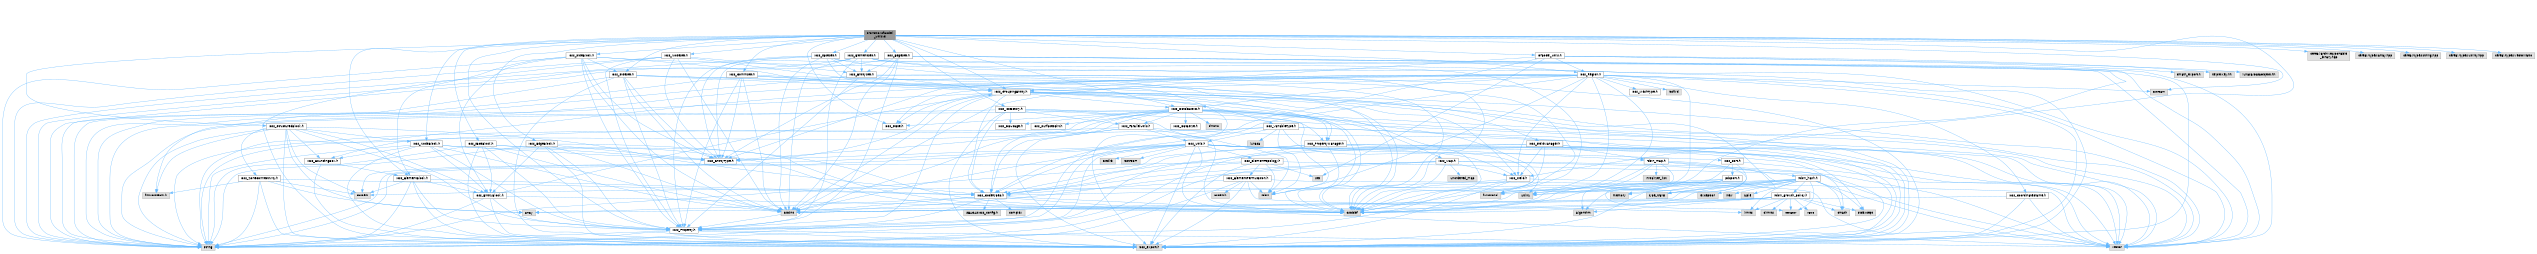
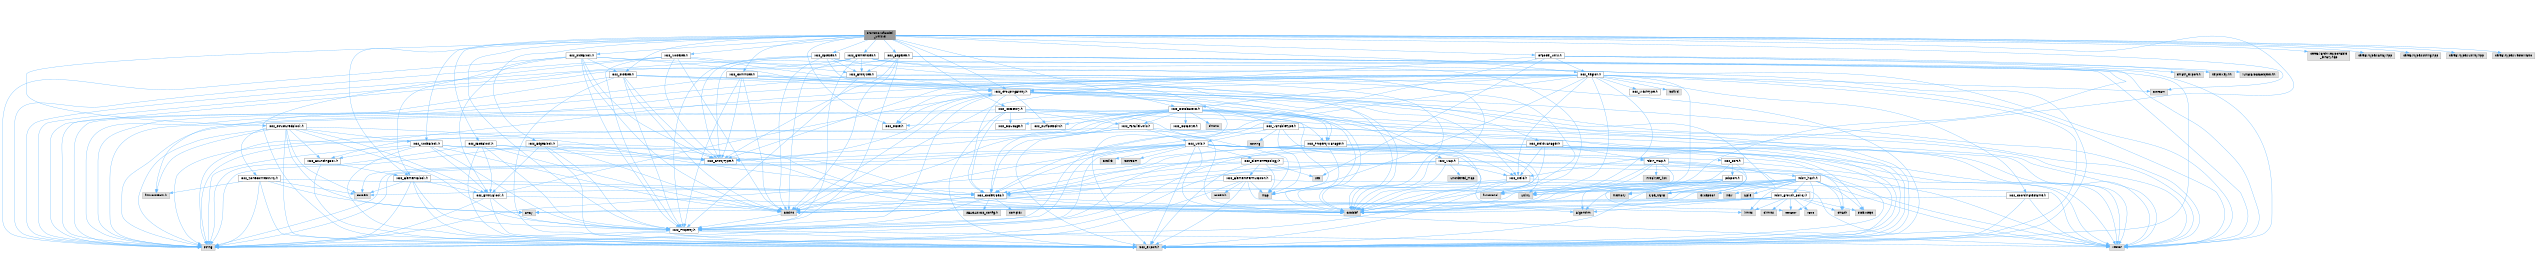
(1098, 101) -> (1029, 107)
(1255, 144) -> (1255, 144)
none -> (1407, 152)
(1265, 196) -> (1265, 196)
